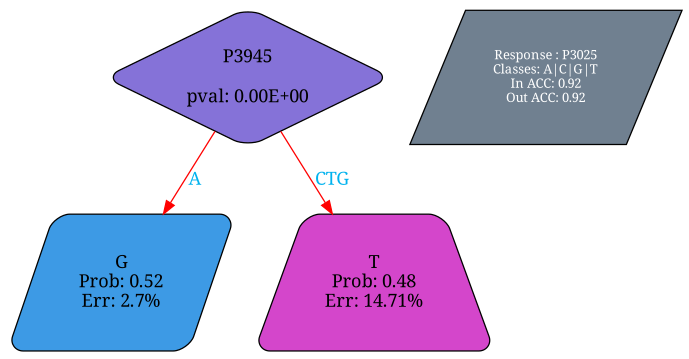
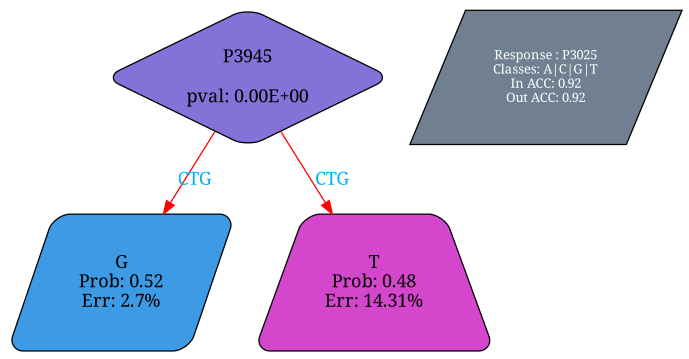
(195, 180) -> (195, 180)
(374, 283) -> (374, 283)
